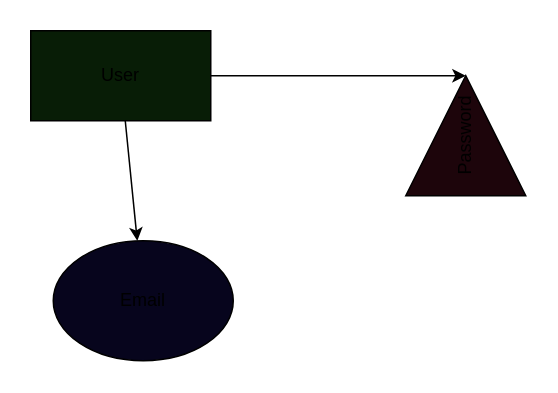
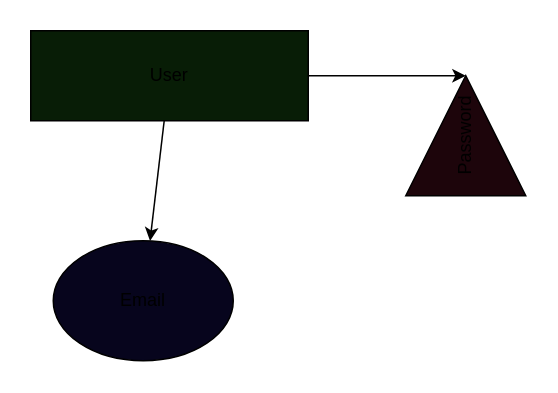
(121, 76) -> (170, 76)
